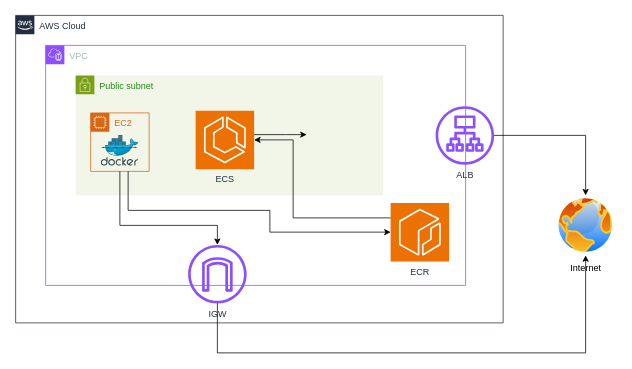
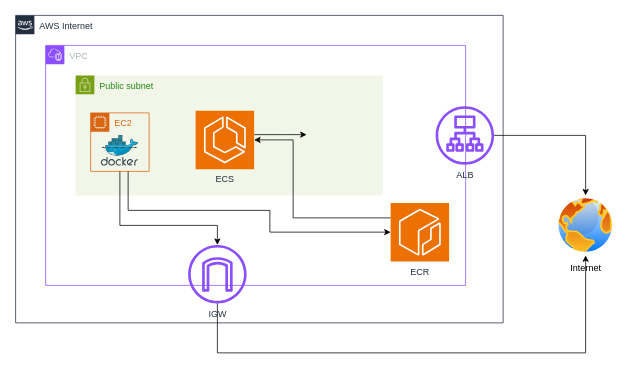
(60, 26) -> (68, 26)
